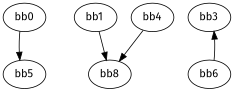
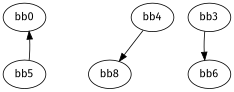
(96, 17) -> none
(19, 42) -> (30, 50)
(215, 50) -> (204, 42)
